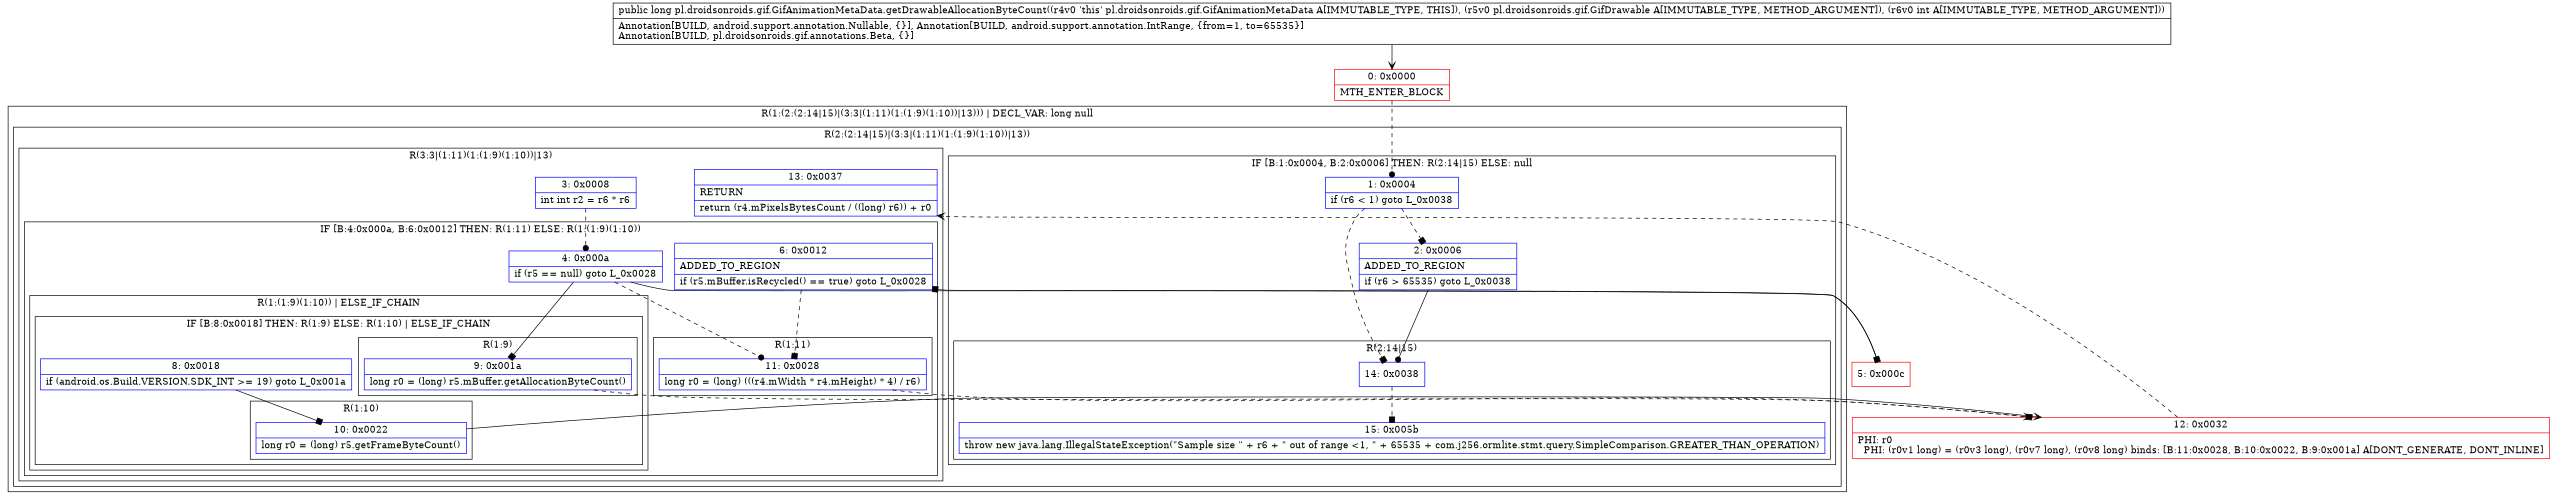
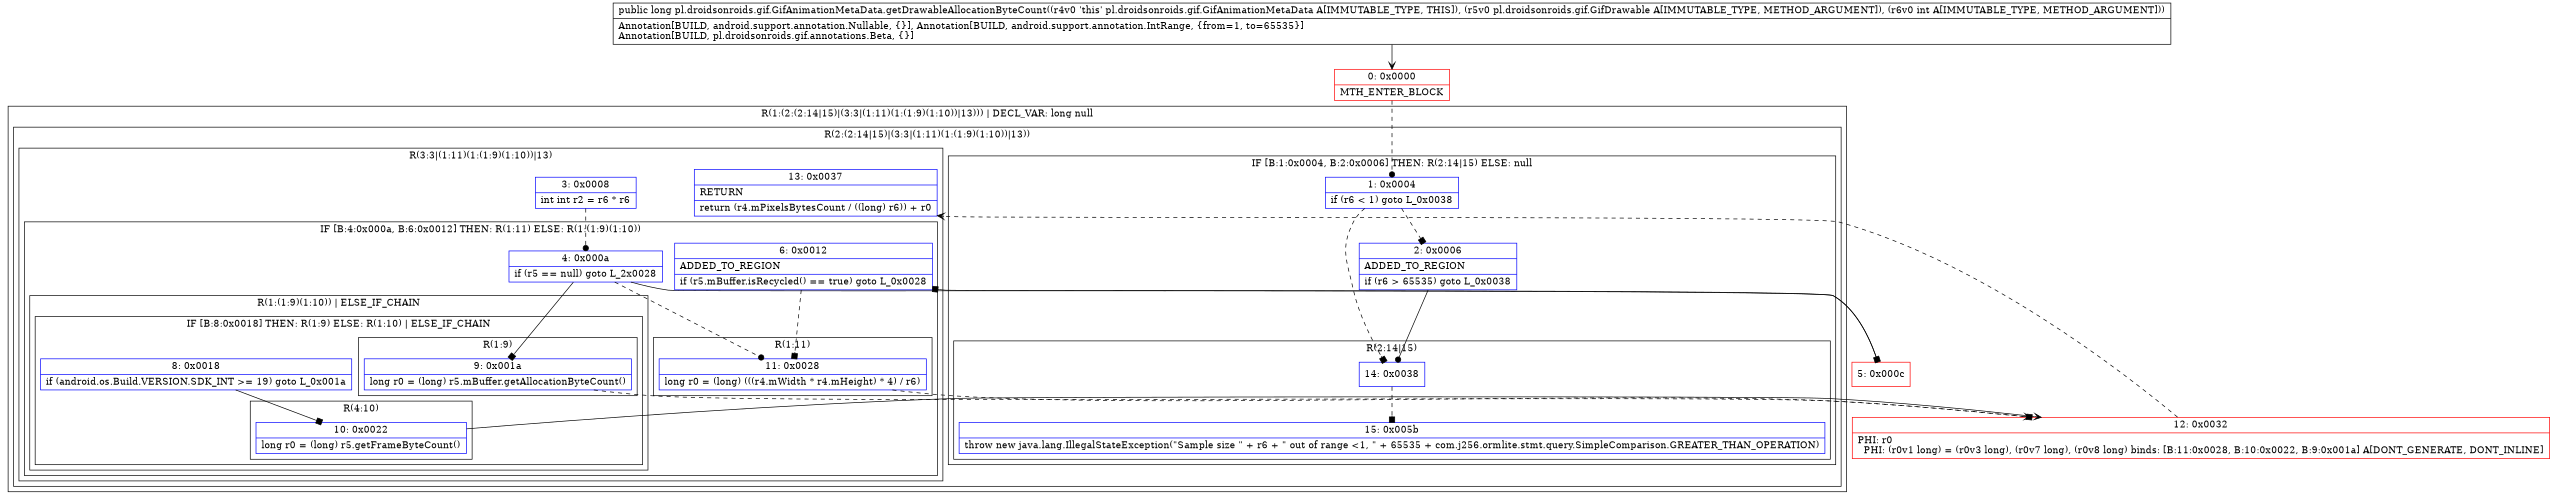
(586, 274) -> (586, 274)
(361, 409) -> (361, 409)
